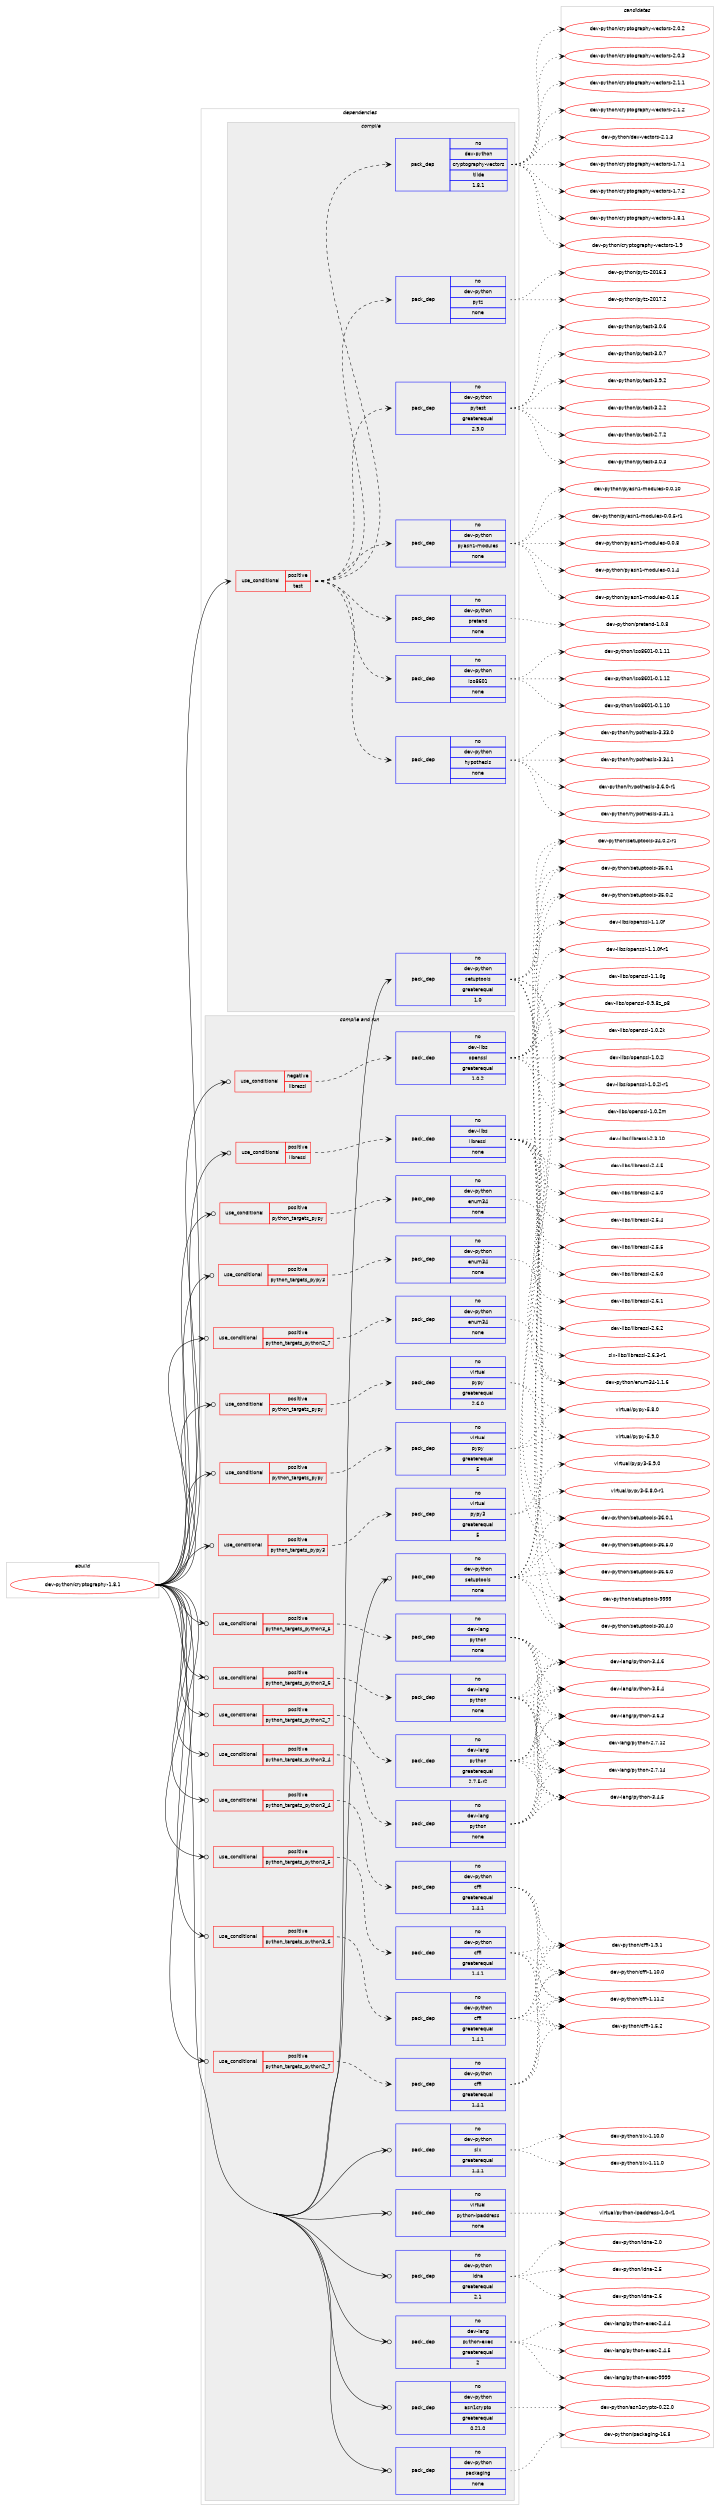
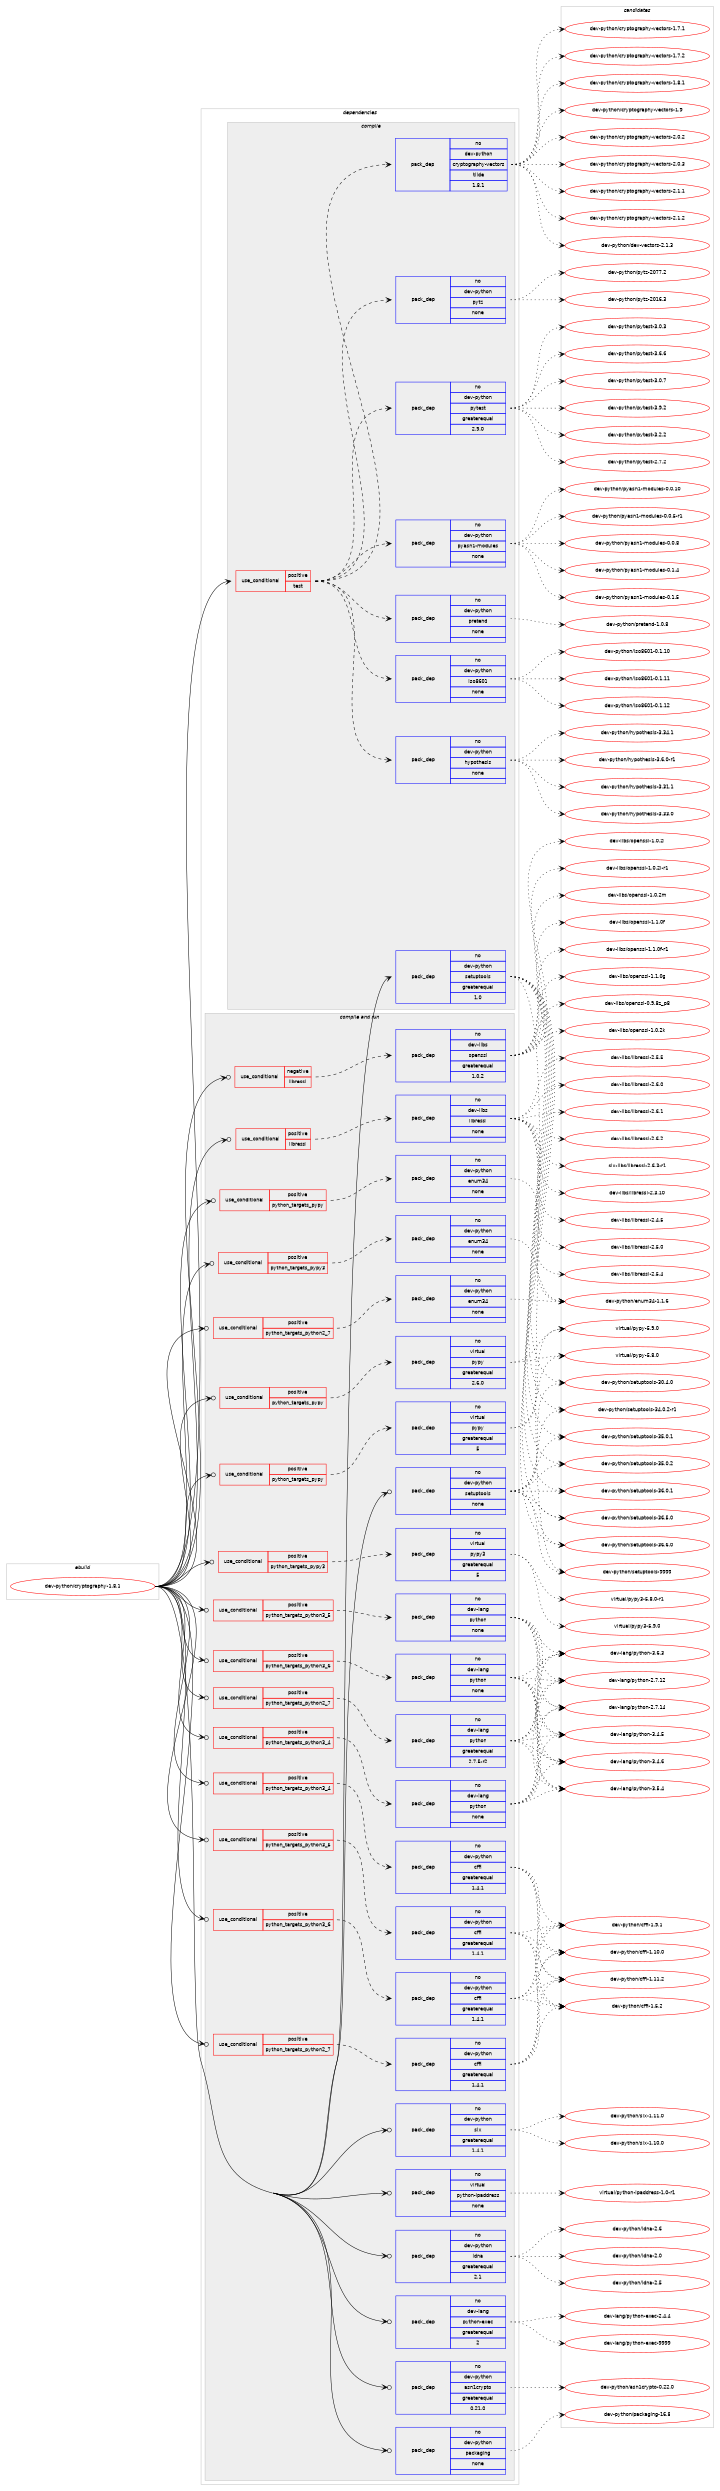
(637, 300) -> (637, 273)
(637, 327) -> (637, 354)
(637, 2351) -> none
